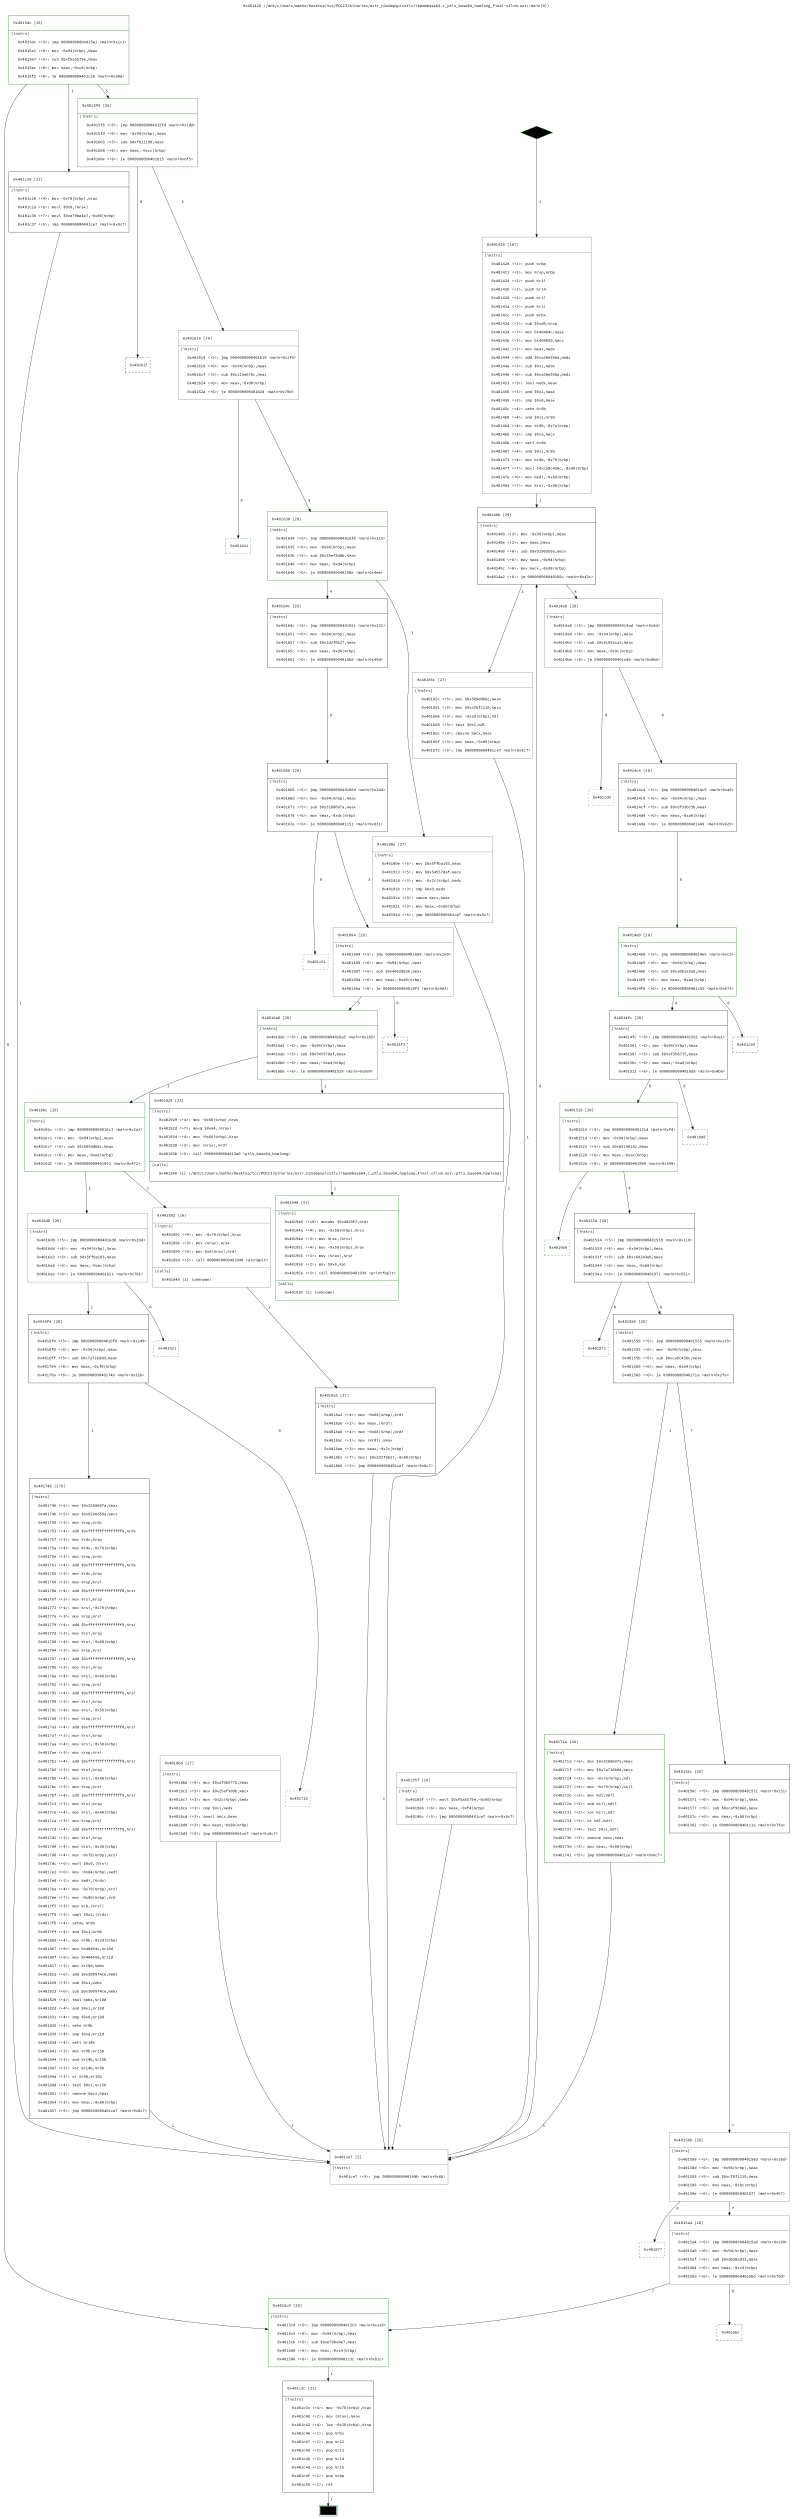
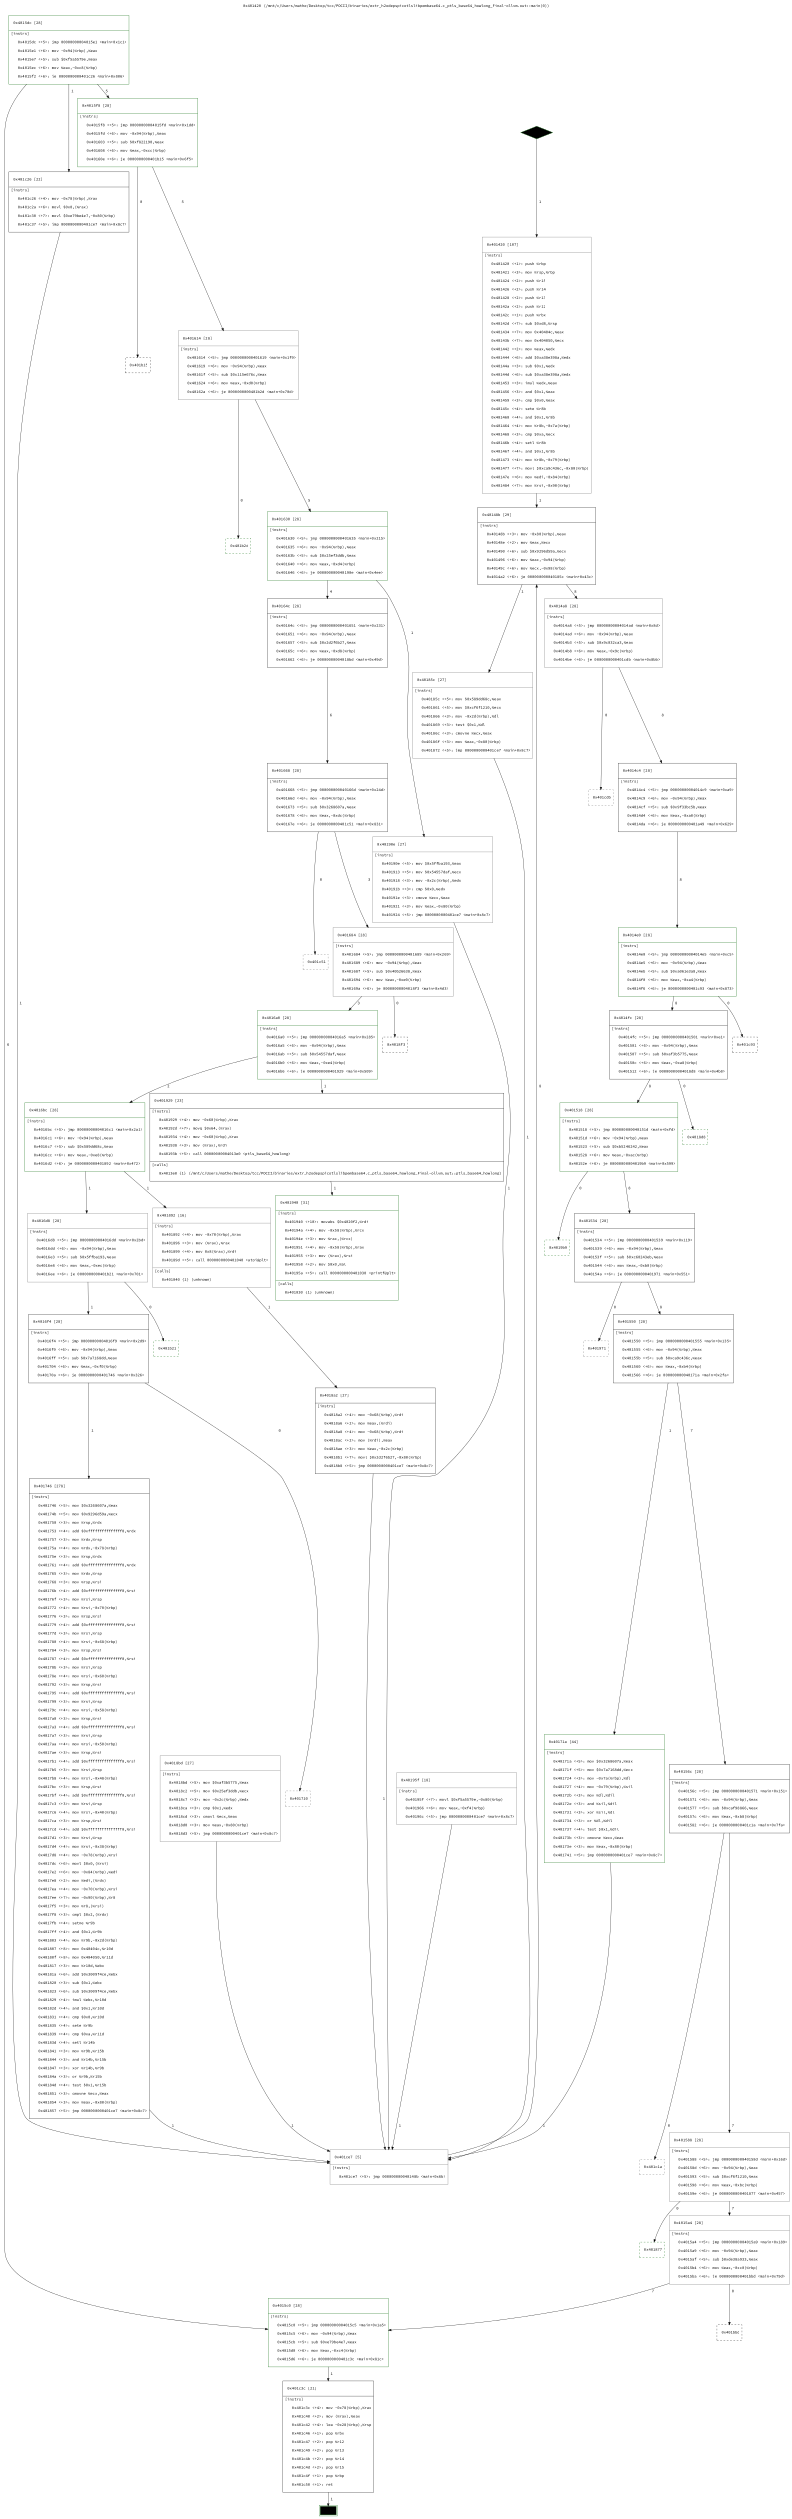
none -> (652, 2167)
